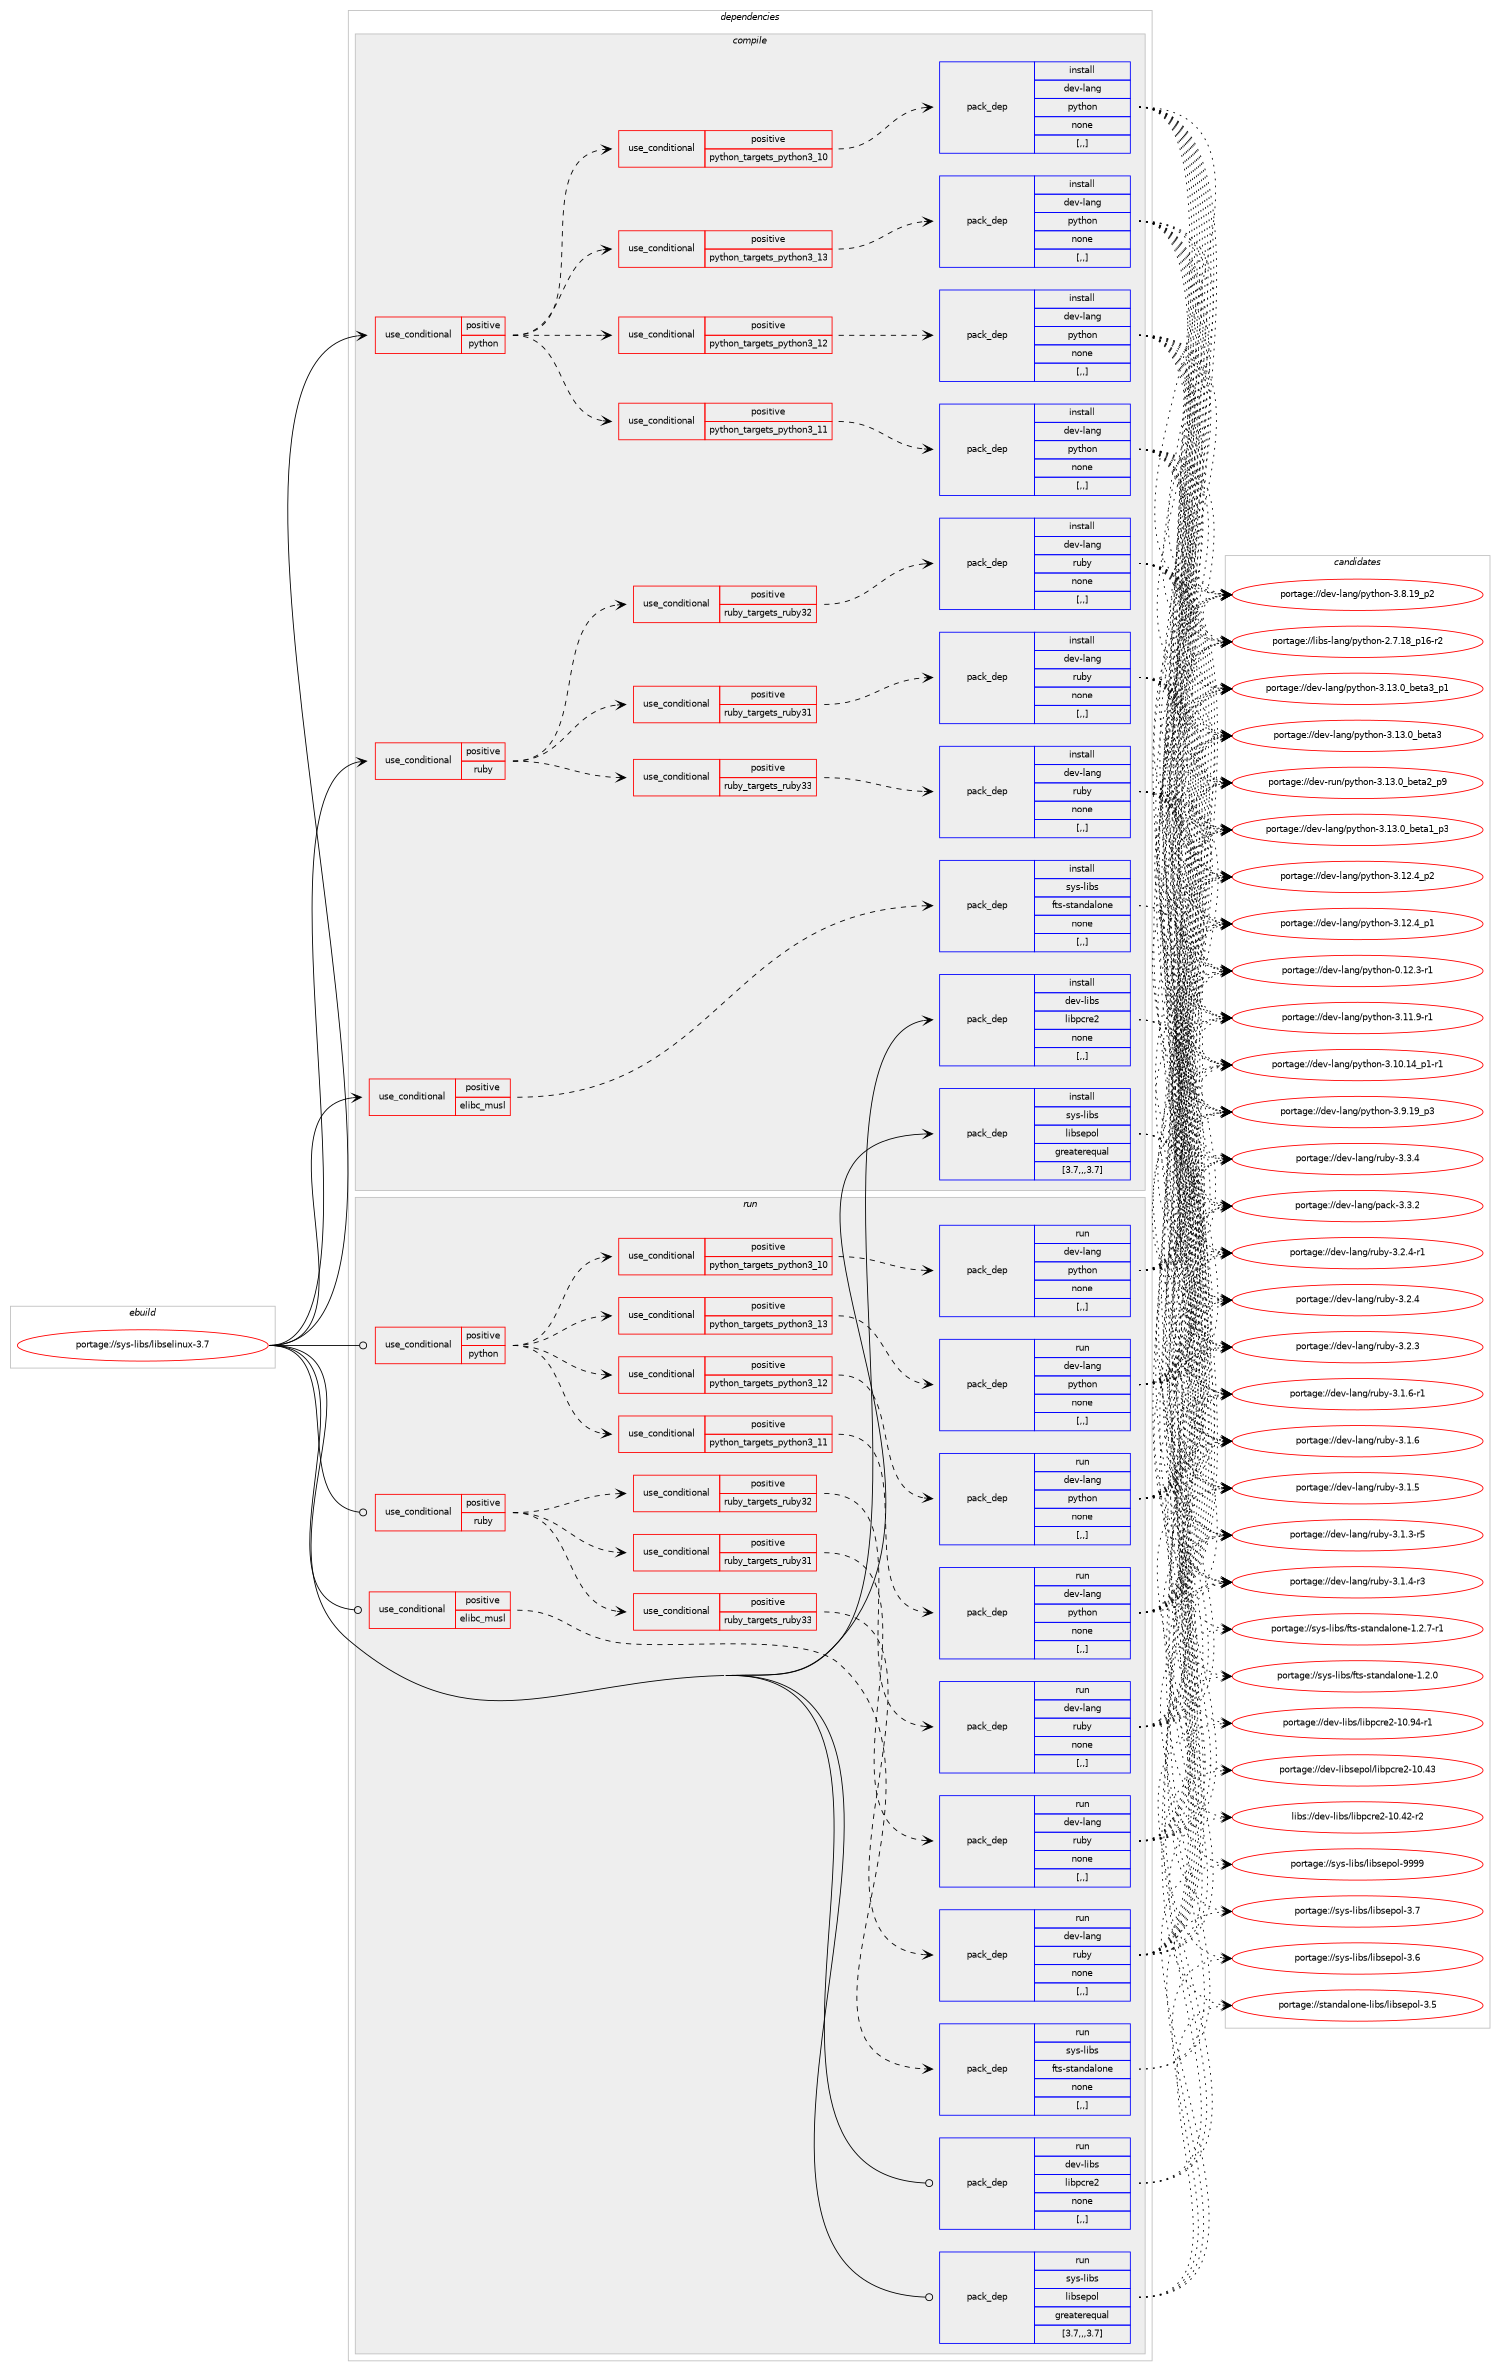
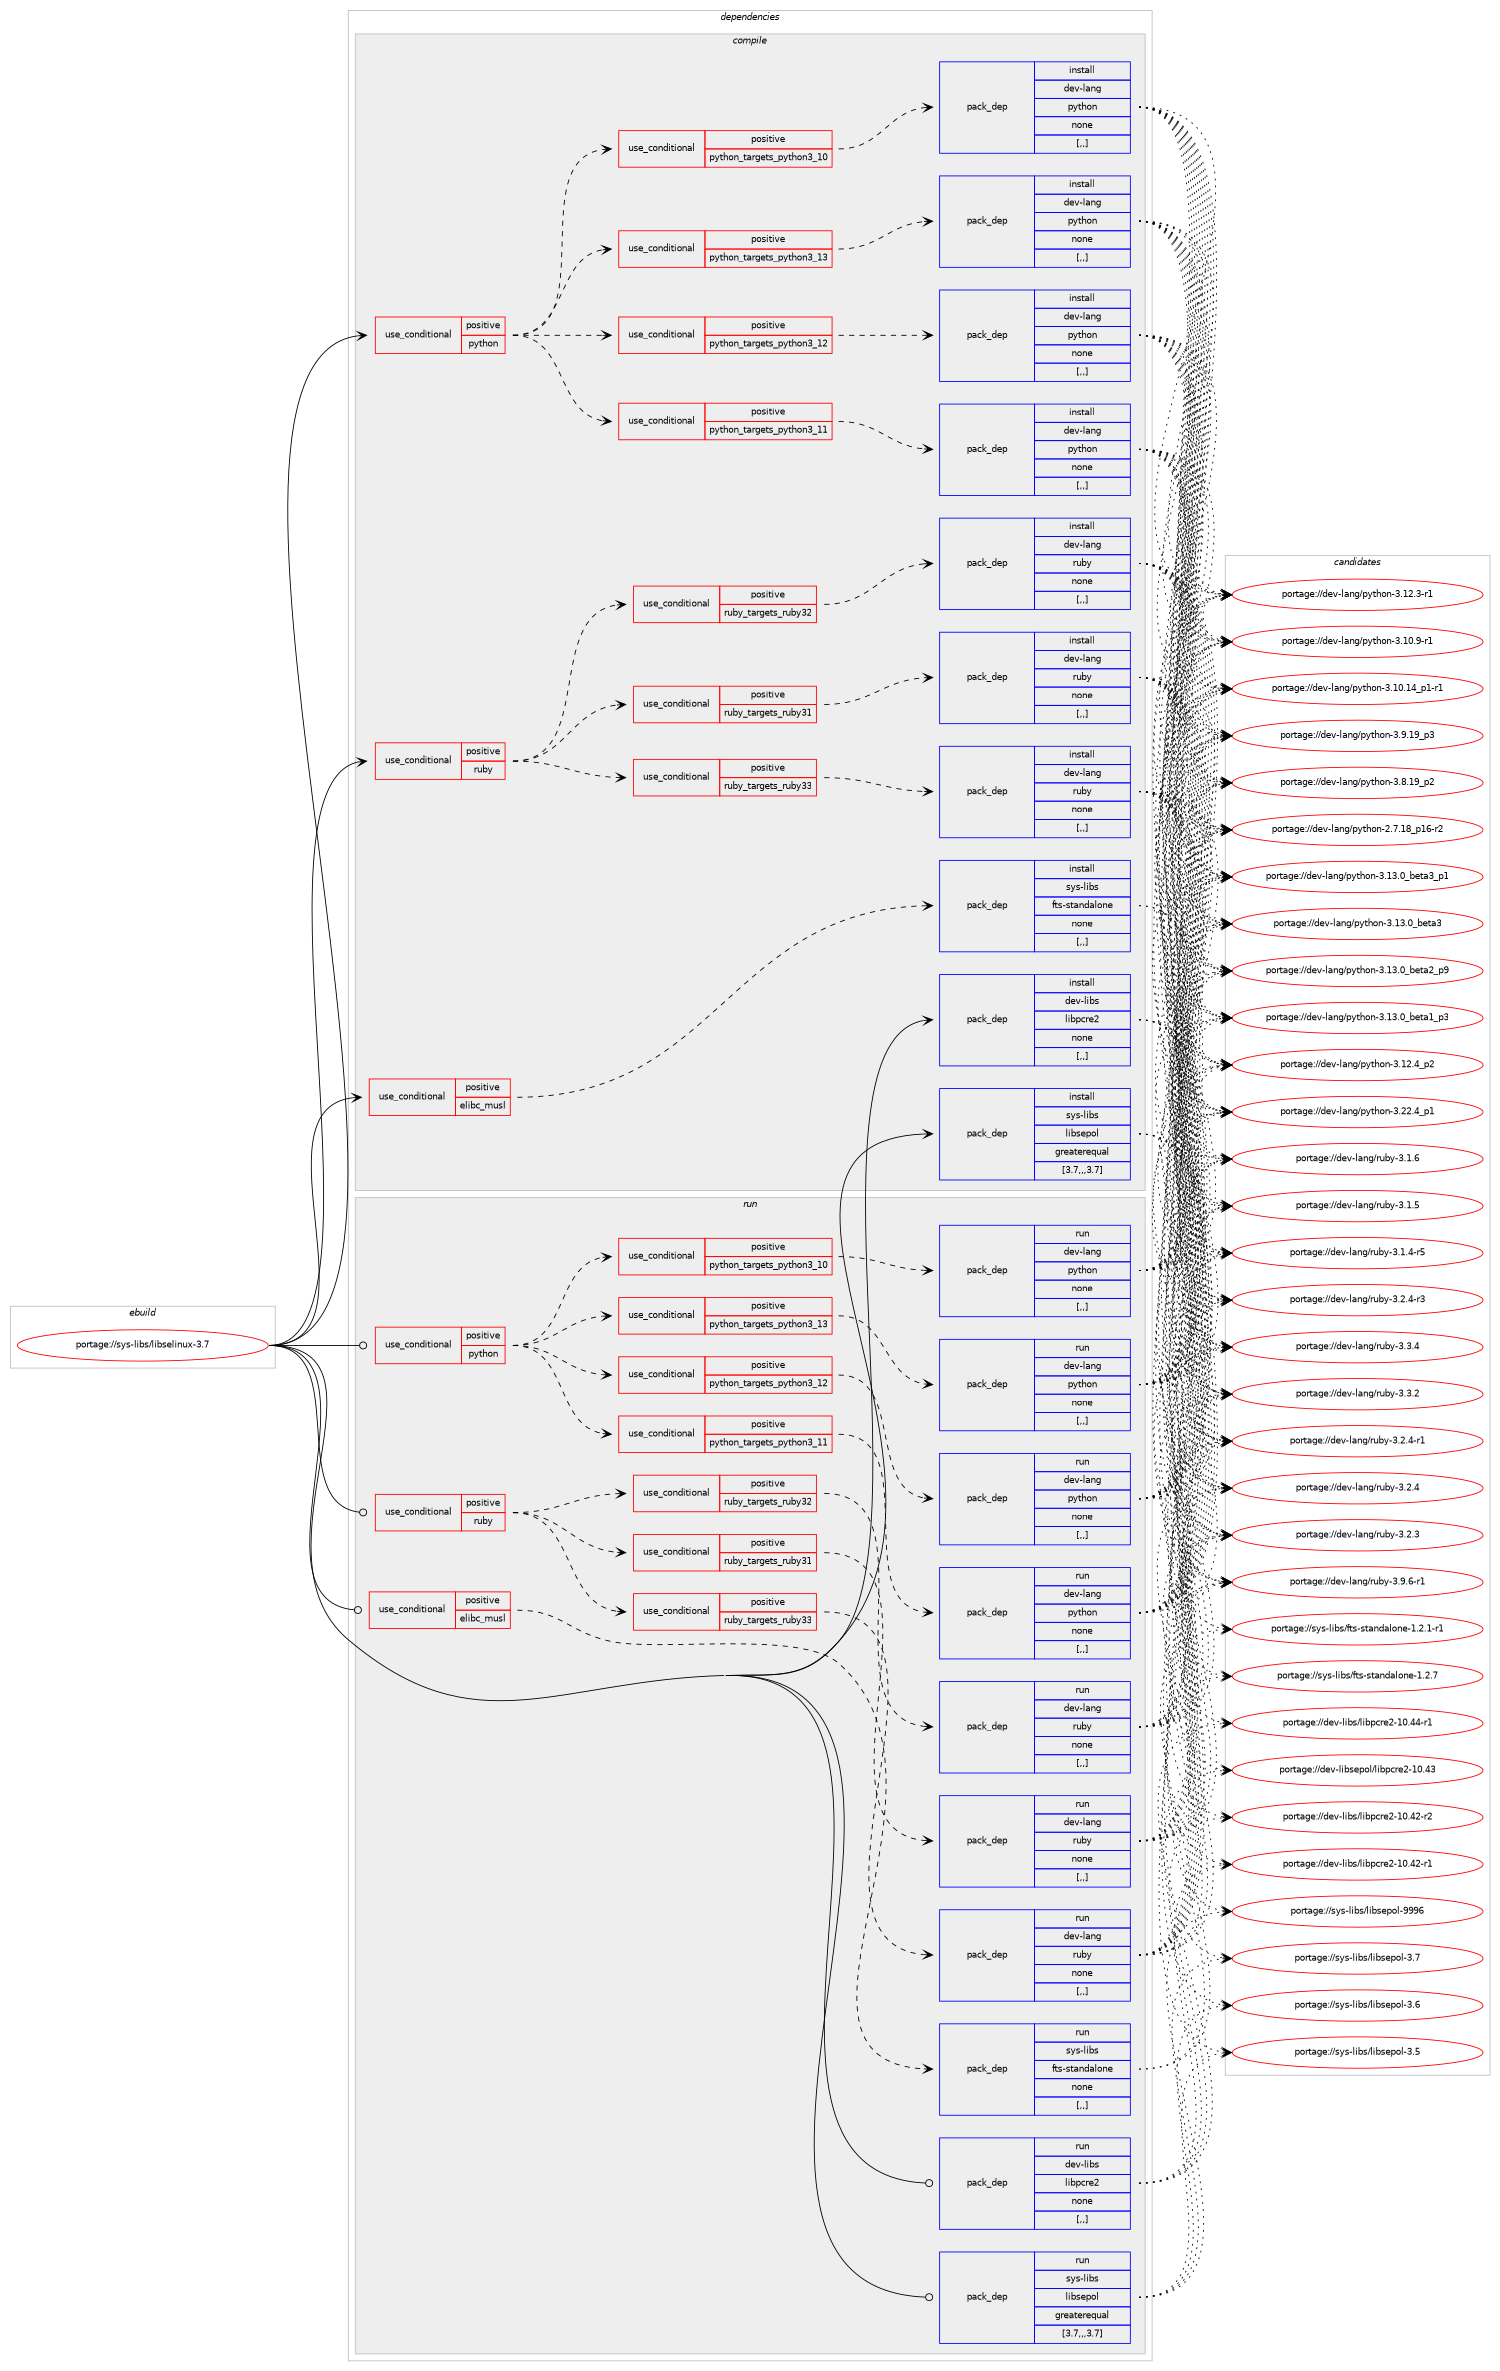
(1358, 642) -> (1358, 830)
(1358, 783) -> (1358, 971)
(1358, 924) -> (1358, 1112)
(1358, 971) -> (1358, 595)
(1358, 1018) -> (1358, 642)
(1358, 1206) -> (1358, 1394)
(1358, 1394) -> (1358, 1582)
(1358, 1535) -> (1358, 1253)
(1358, 1582) -> (1358, 1300)
(1358, 1629) -> (1358, 1629)
(1358, 1676) -> (1358, 1676)
(1358, 1723) -> (1358, 1723)
(1358, 1817) -> (1358, 1817)
(1358, 1864) -> (1358, 1911)
none -> (1358, 1864)
(1358, 2006) -> (1358, 2053)
